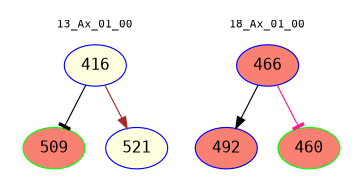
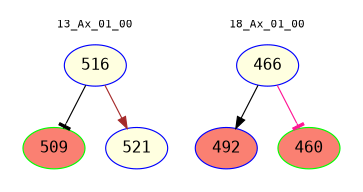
(95, 65) -> (95, 65)
(268, 65) -> (268, 65)
